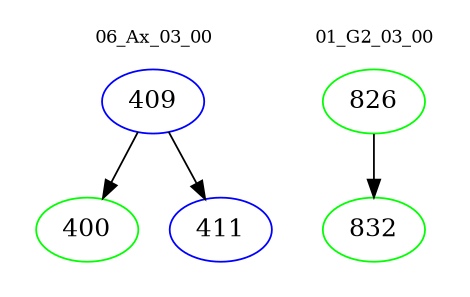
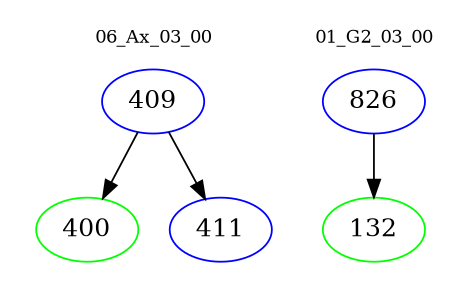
(374, 101) -> (374, 101)
(374, 230) -> (374, 230)
